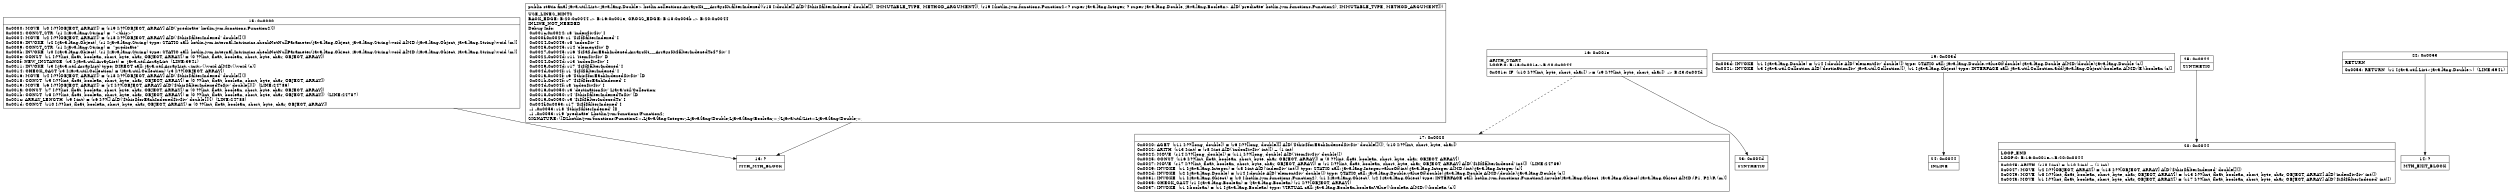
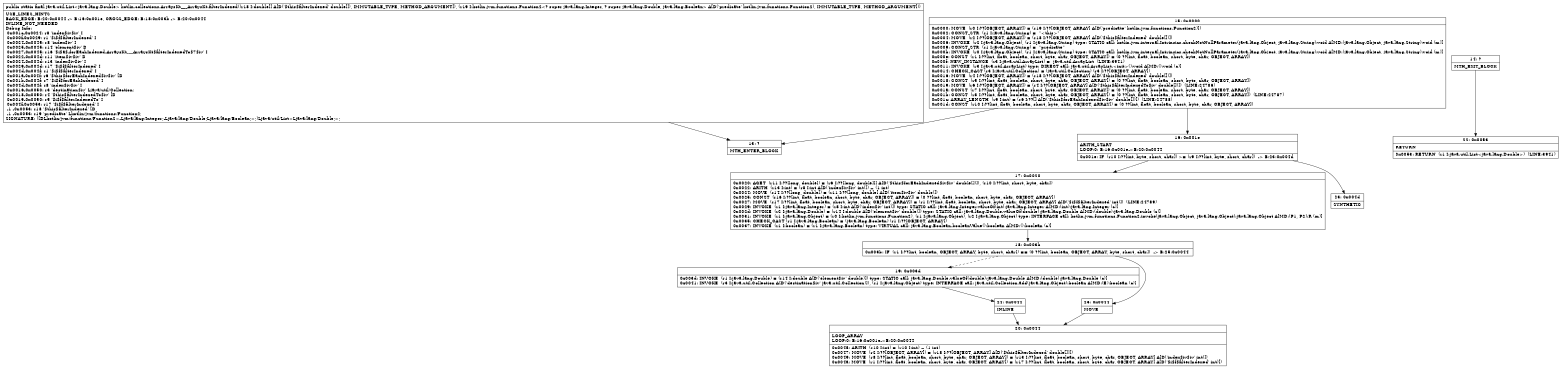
(2197, 66) -> (1091, 310)
(1529, 104) -> (1132, 166)
(2425, 113) -> (1476, 102)
none -> (1188, 120)
(2014, 153) -> (848, 336)
(761, 166) -> (754, 151)
none -> (1028, 249)
none -> (1015, 318)
